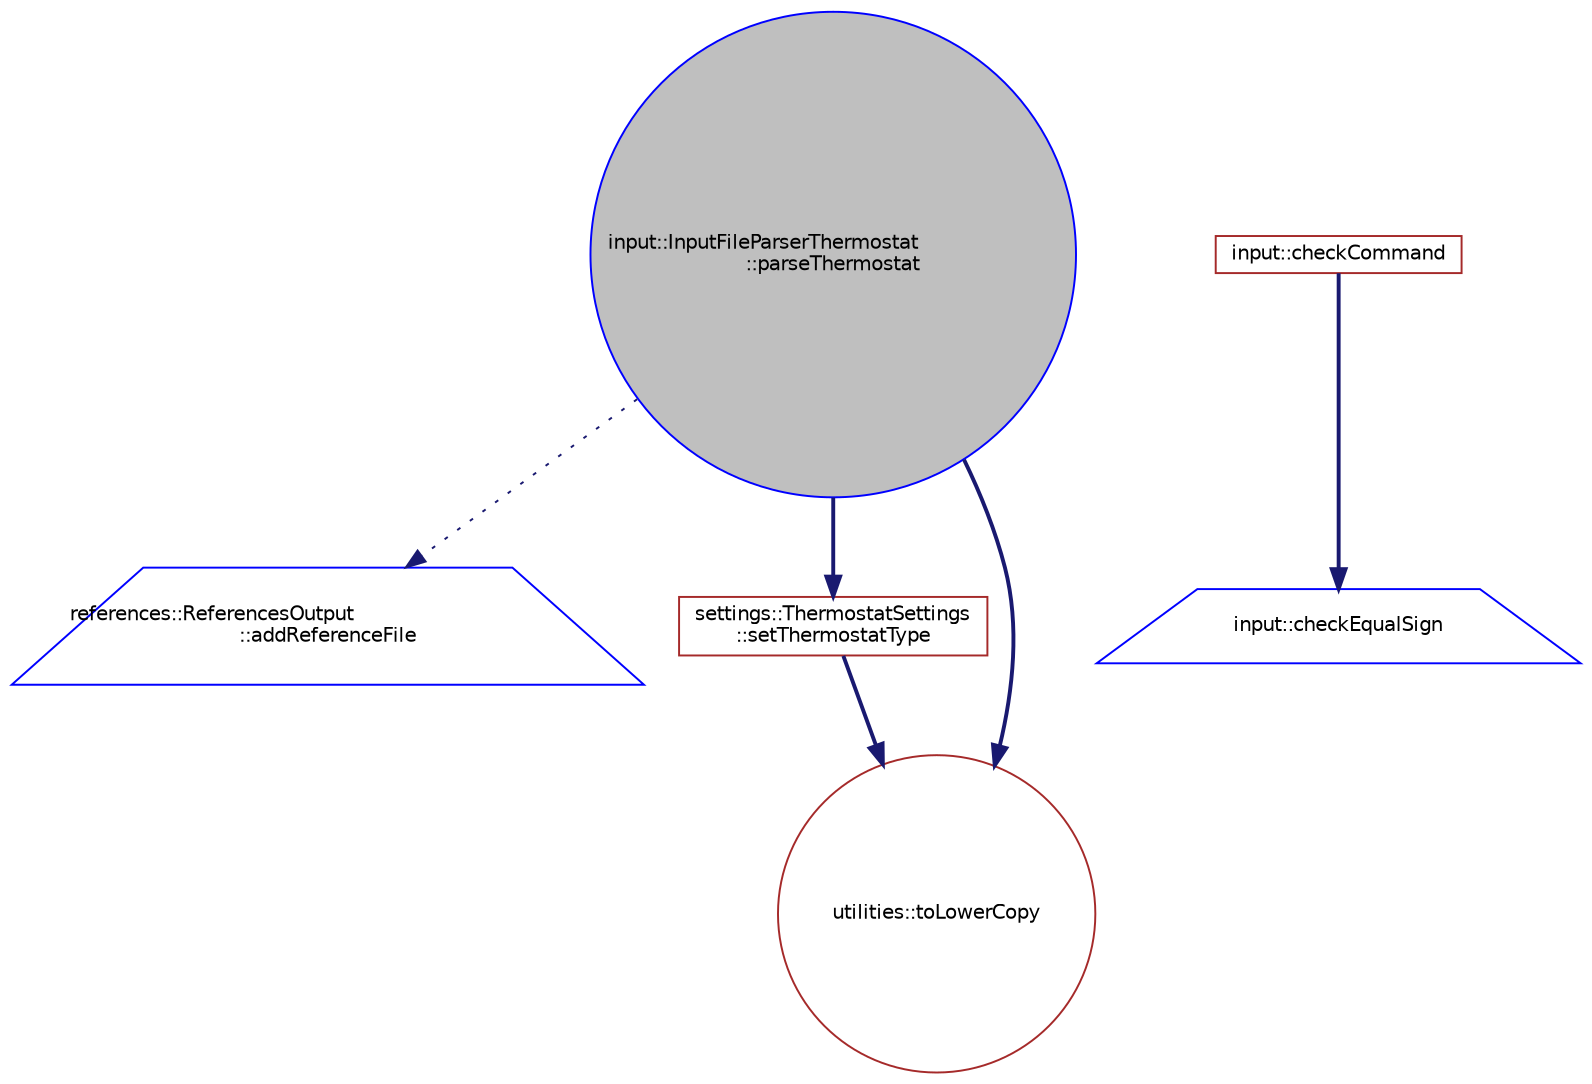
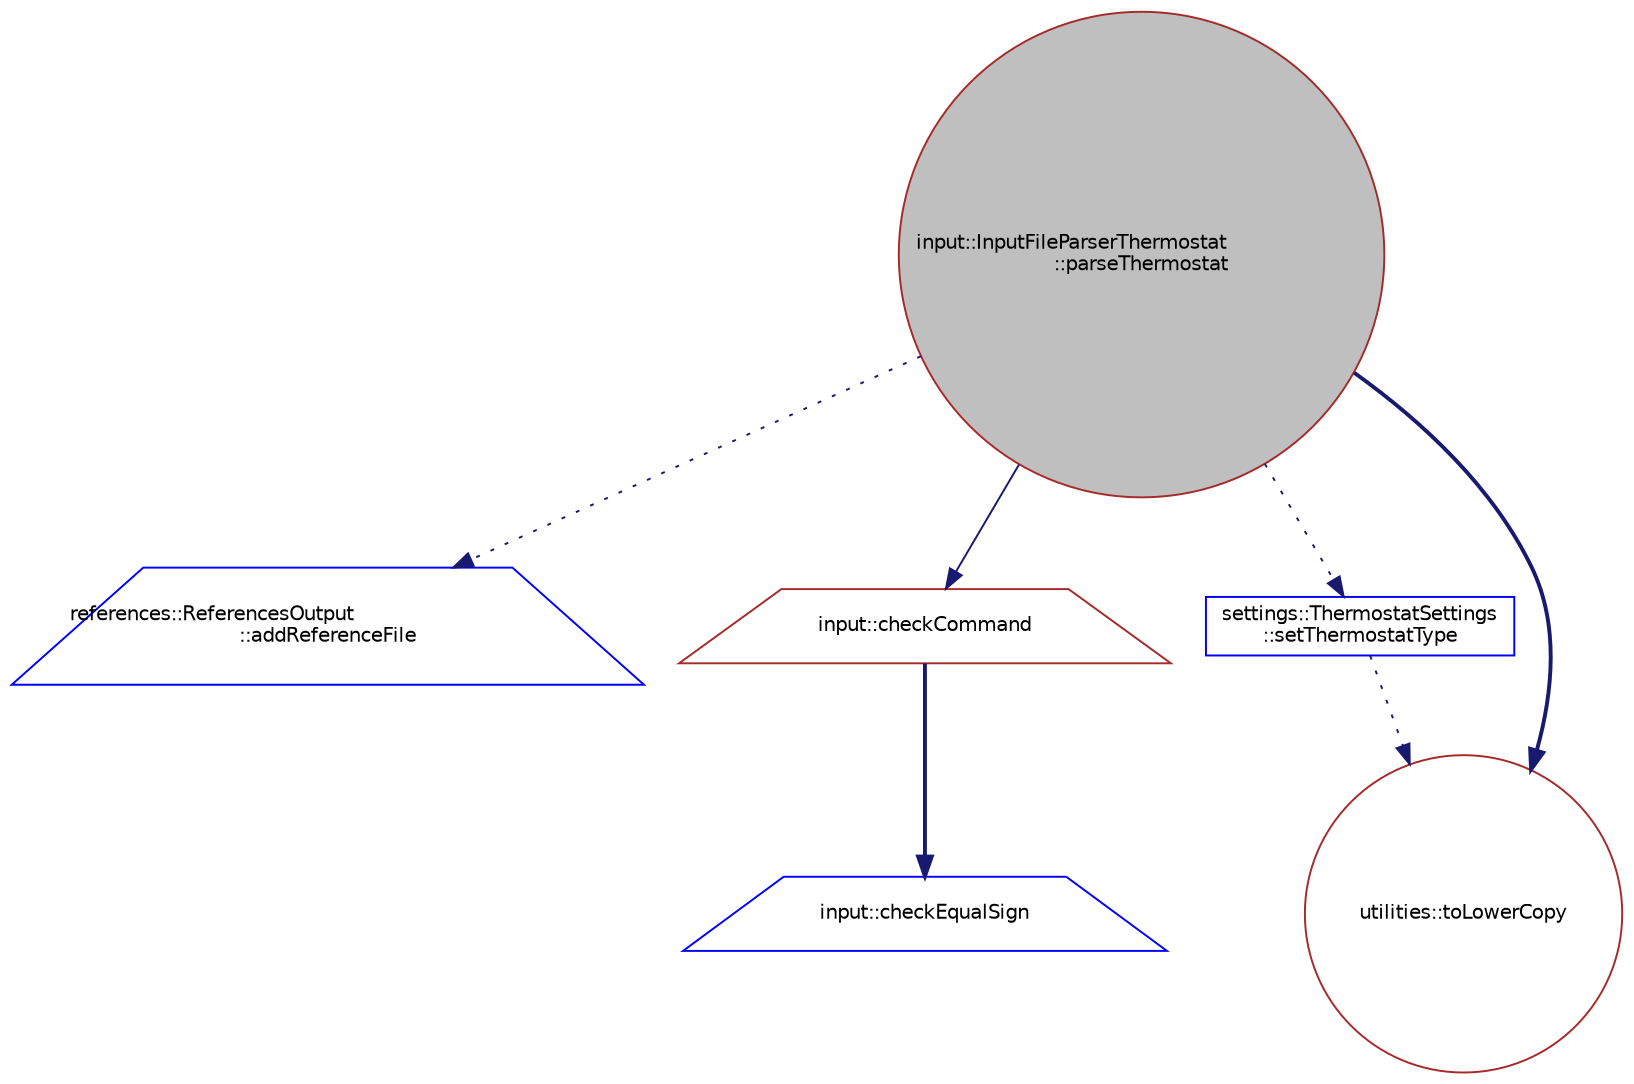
(833, 255) -> (1142, 255)
(1339, 255) -> (925, 626)
none -> (987, 518)
(833, 537) -> (1299, 522)
(833, 626) -> (1360, 626)
(860, 701) -> (1387, 701)
